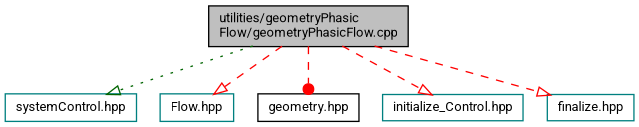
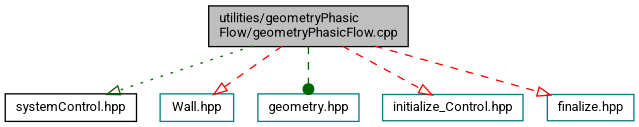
(308, 65) -> (308, 65)
(71, 108) -> (71, 108)
(197, 108) -> (197, 108)
(308, 108) -> (308, 108)
